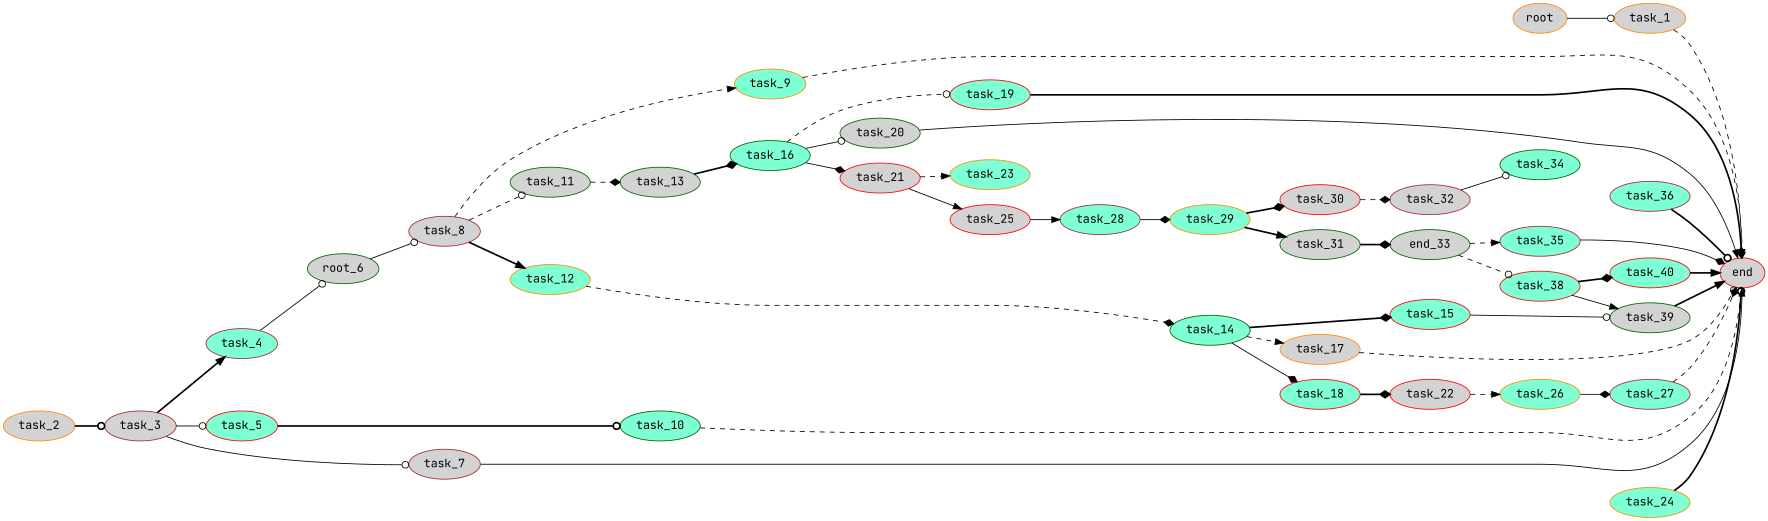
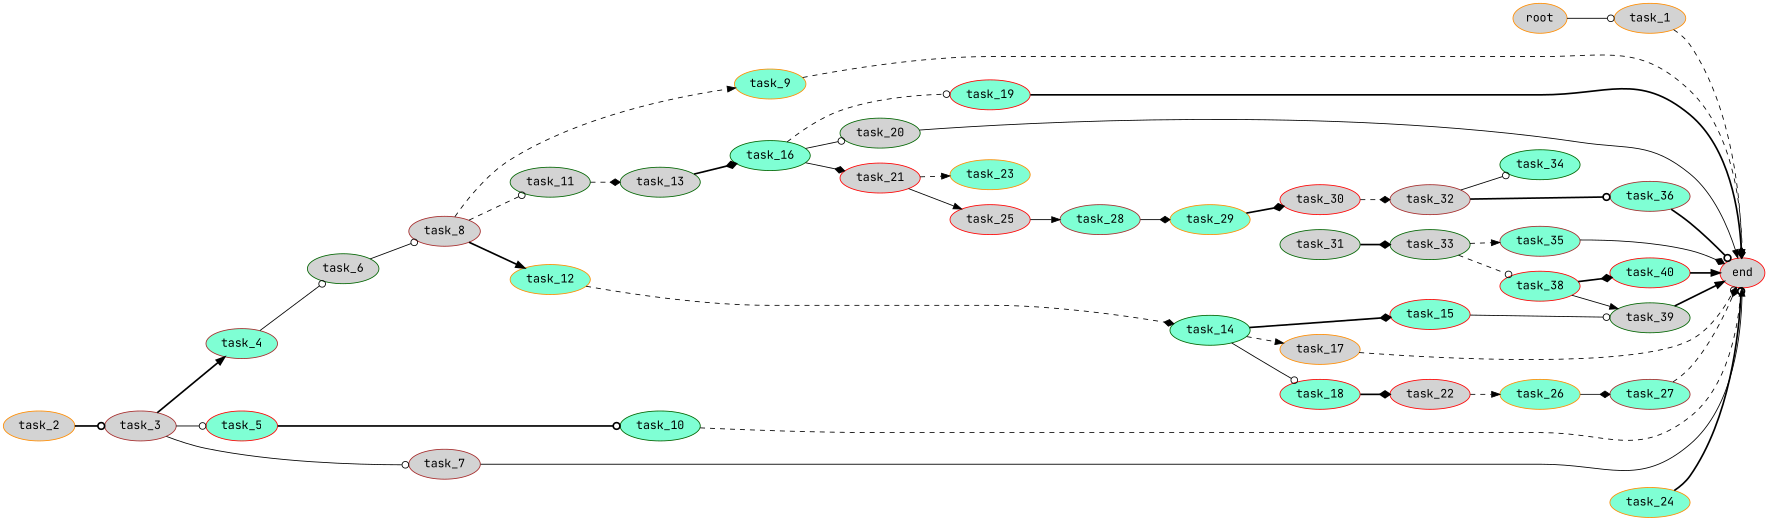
none -> (1537, 198)
(1261, 231) -> none
(1430, 245) -> (1430, 245)
(343, 269) -> (343, 269)
(1261, 361) -> (1261, 361)
